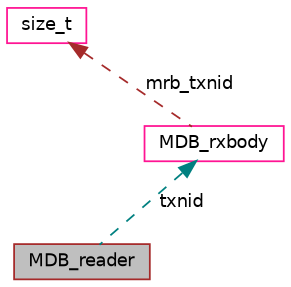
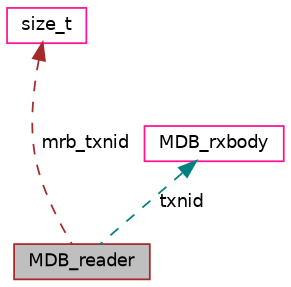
(138, 90) -> (35, 156)
